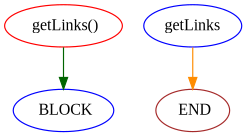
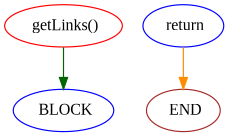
(193, 26) -> (183, 26)
